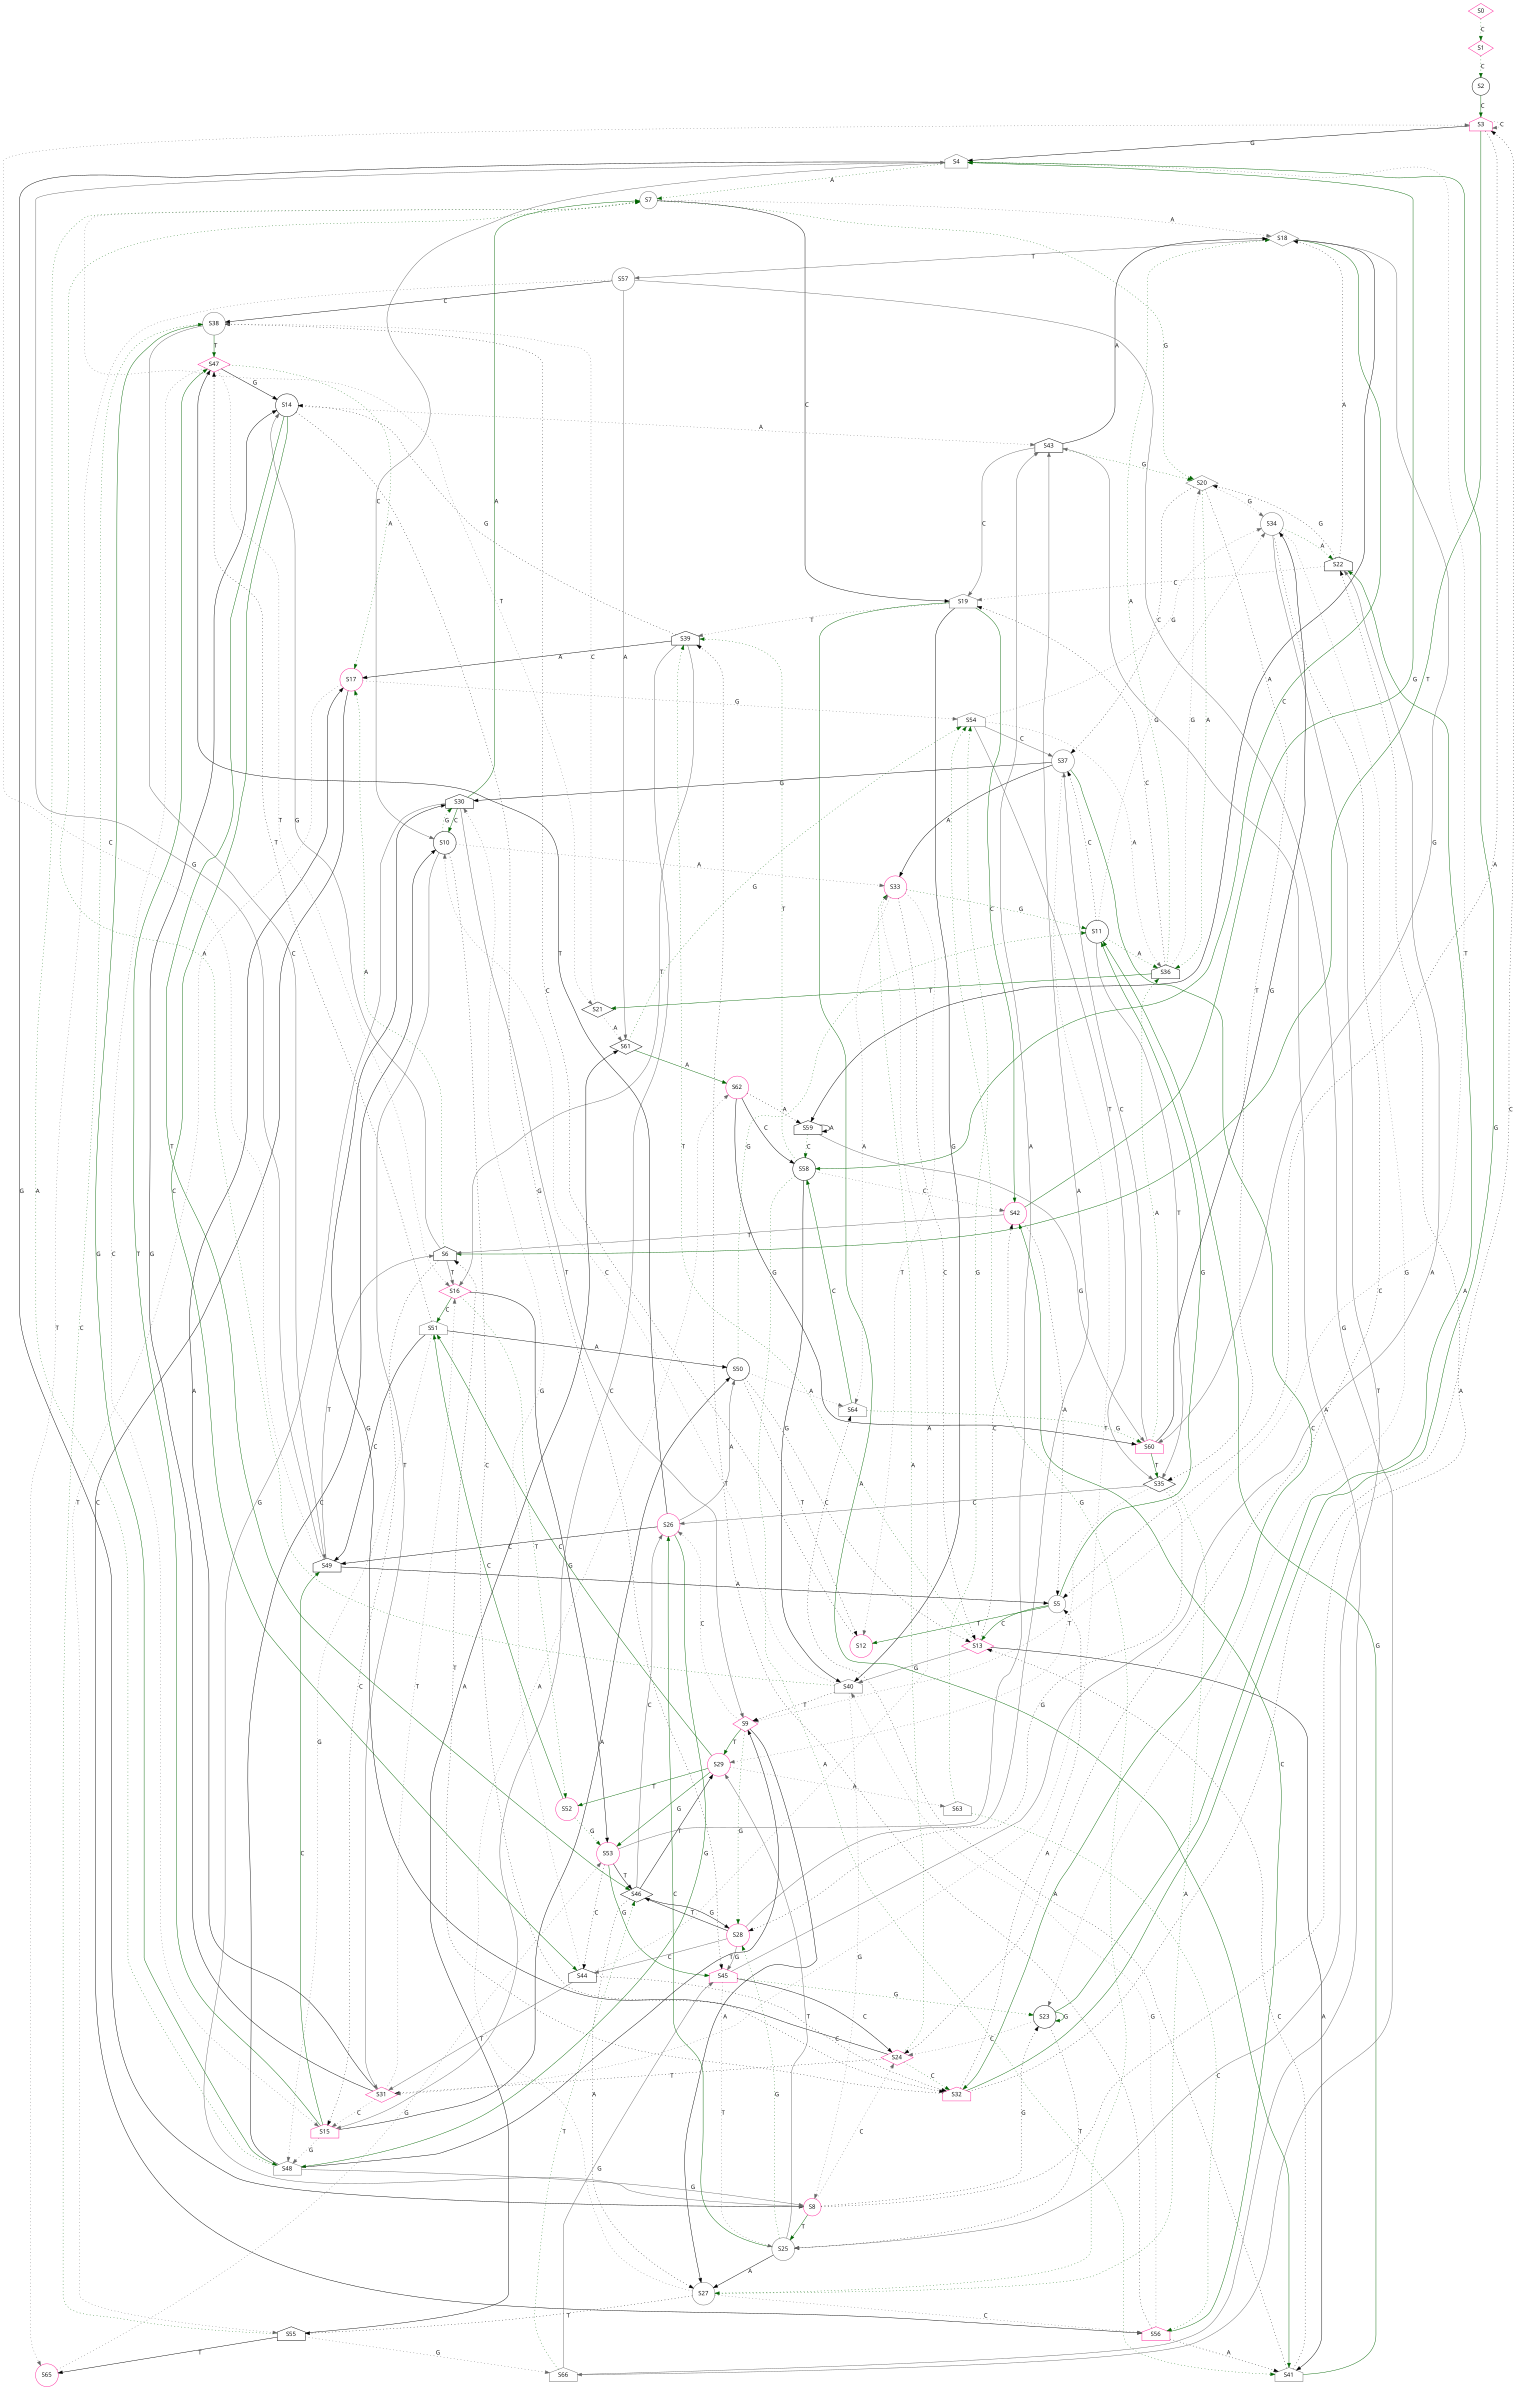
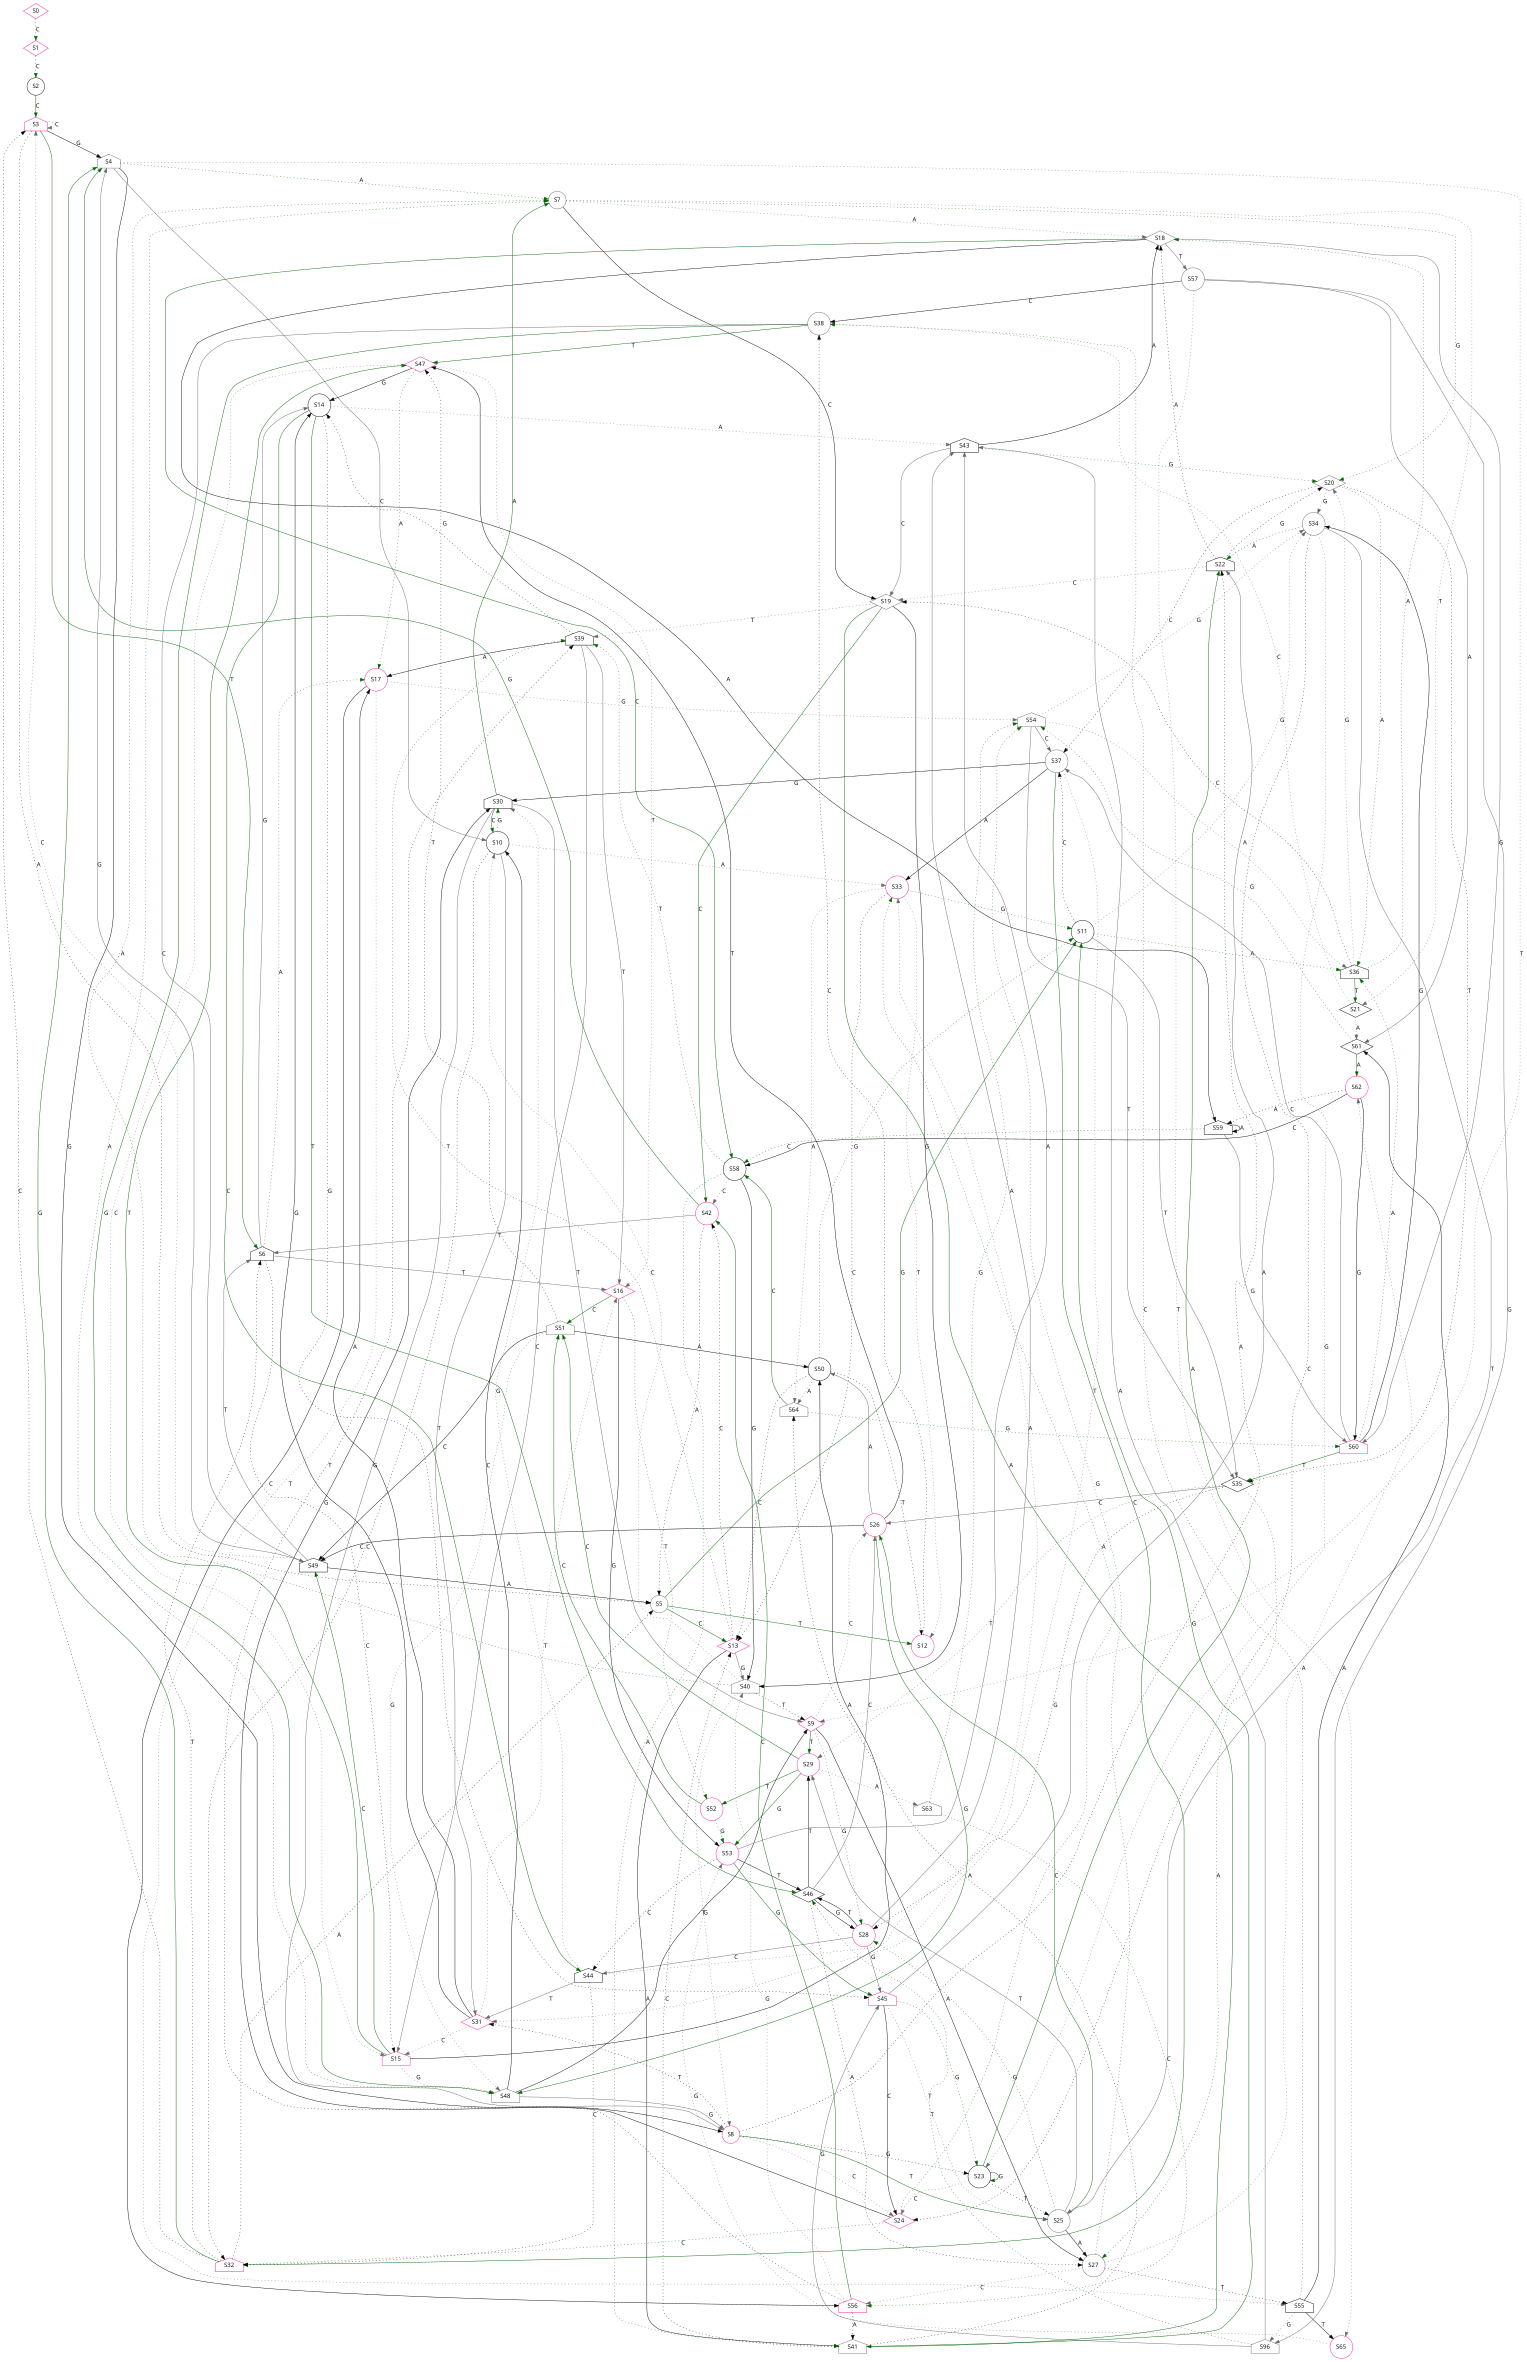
(963, 602) -> (886, 602)
(642, 2076) -> (621, 2055)
(563, 2375) -> (1265, 2347)
